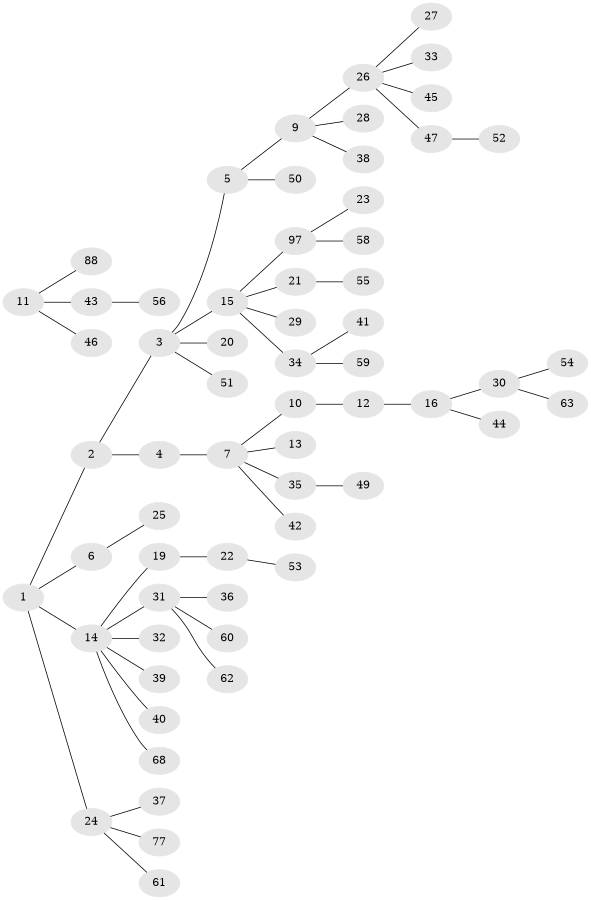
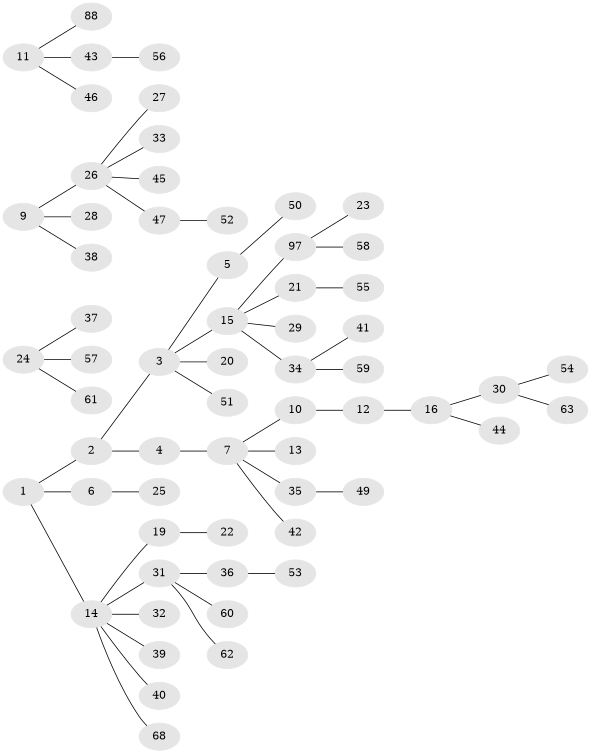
(261, 154) -> none
(261, 562) -> (262, 573)
(57, 710) -> none
(159, 842) -> (91, 360)
